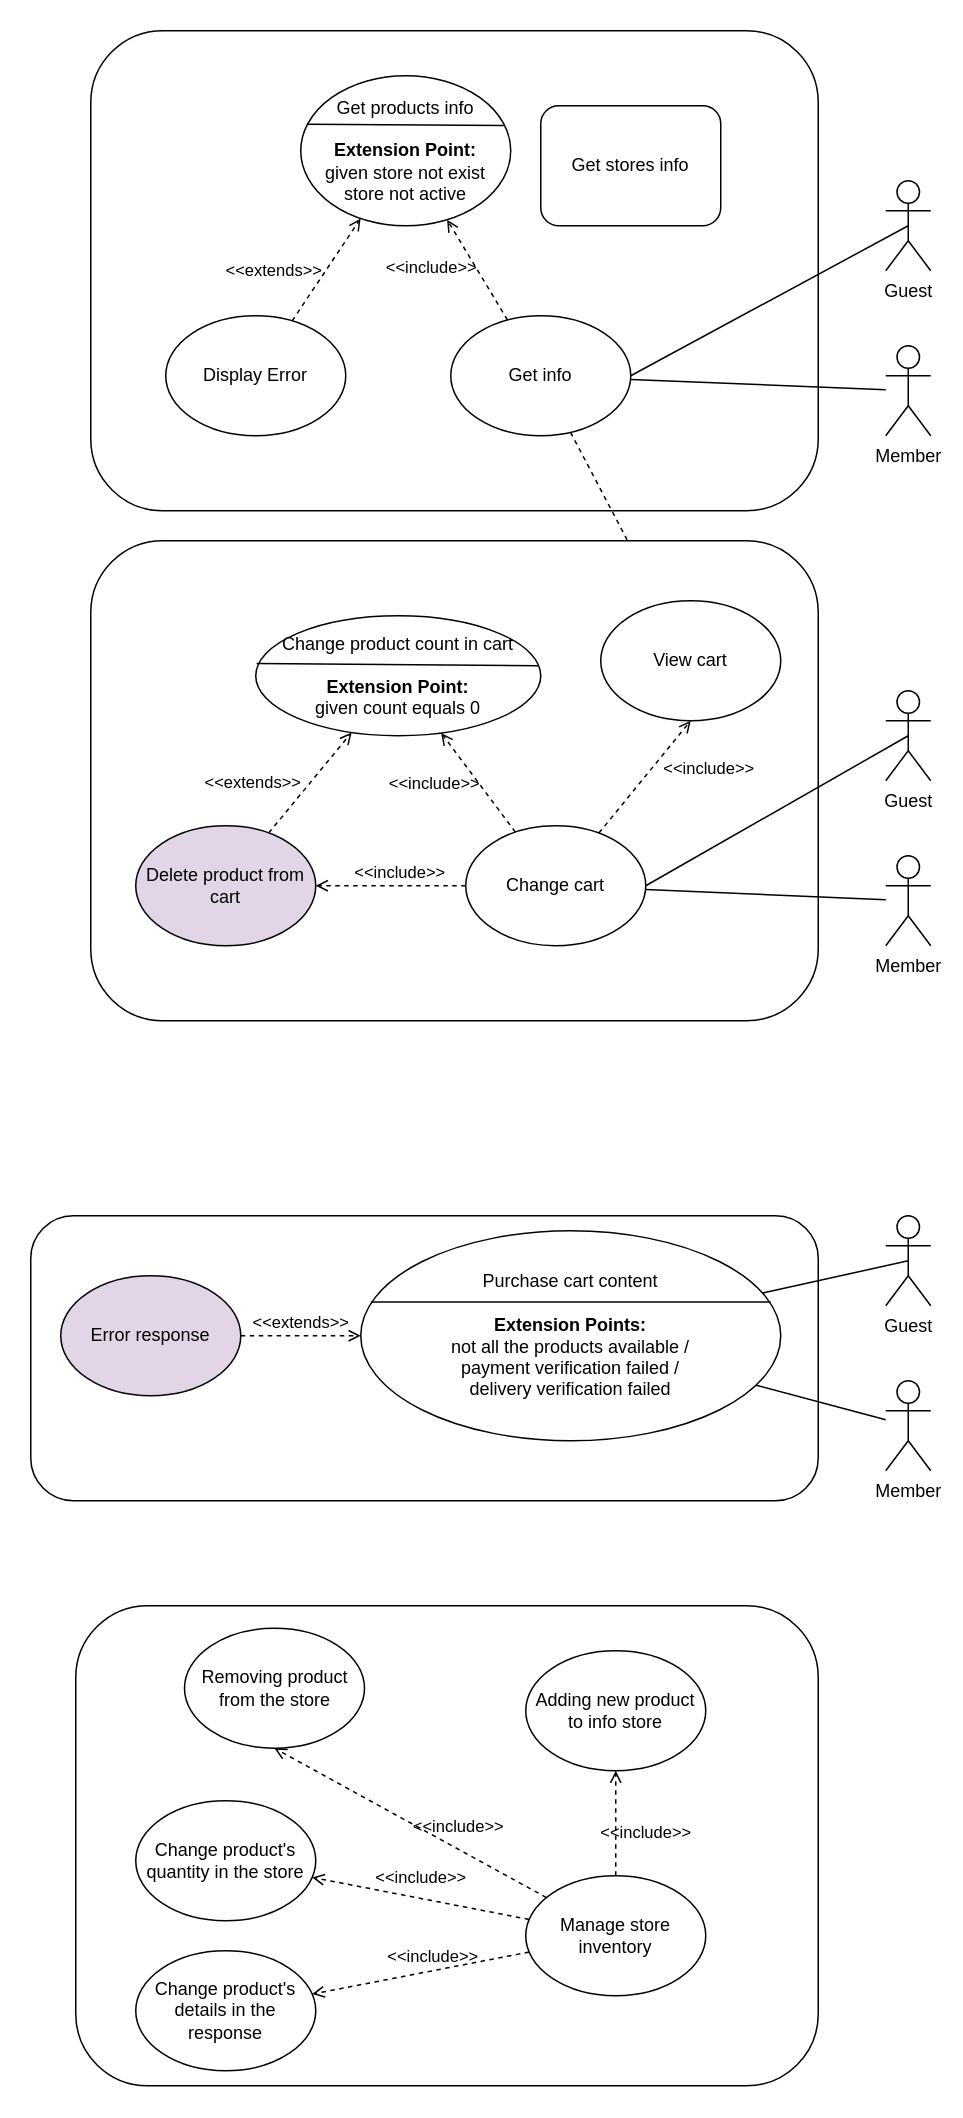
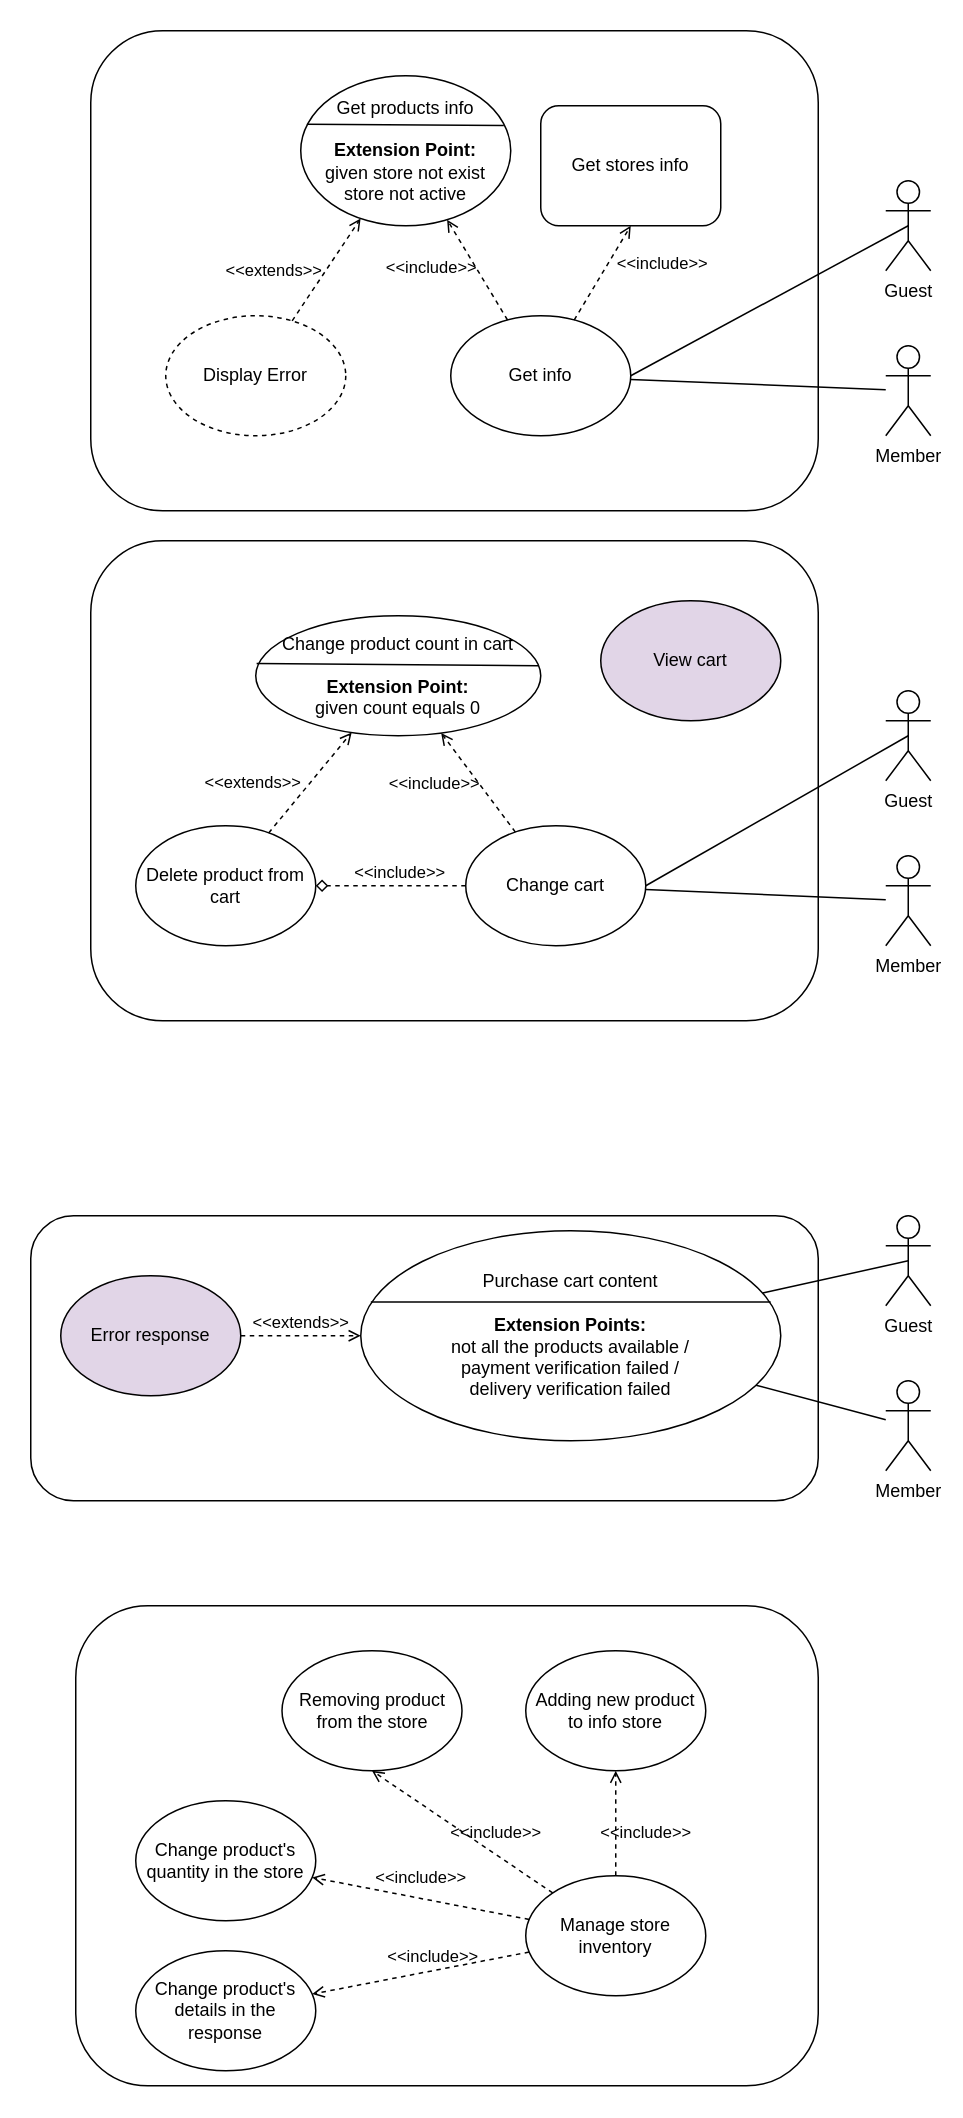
(256, 376) -> (256, 376)
(599, 487) -> (602, 274)
(691, 661) -> (691, 661)
(643, 779) -> none
(226, 886) -> (226, 886)
(324, 886) -> (328, 886)
(275, 1688) -> (372, 1711)
